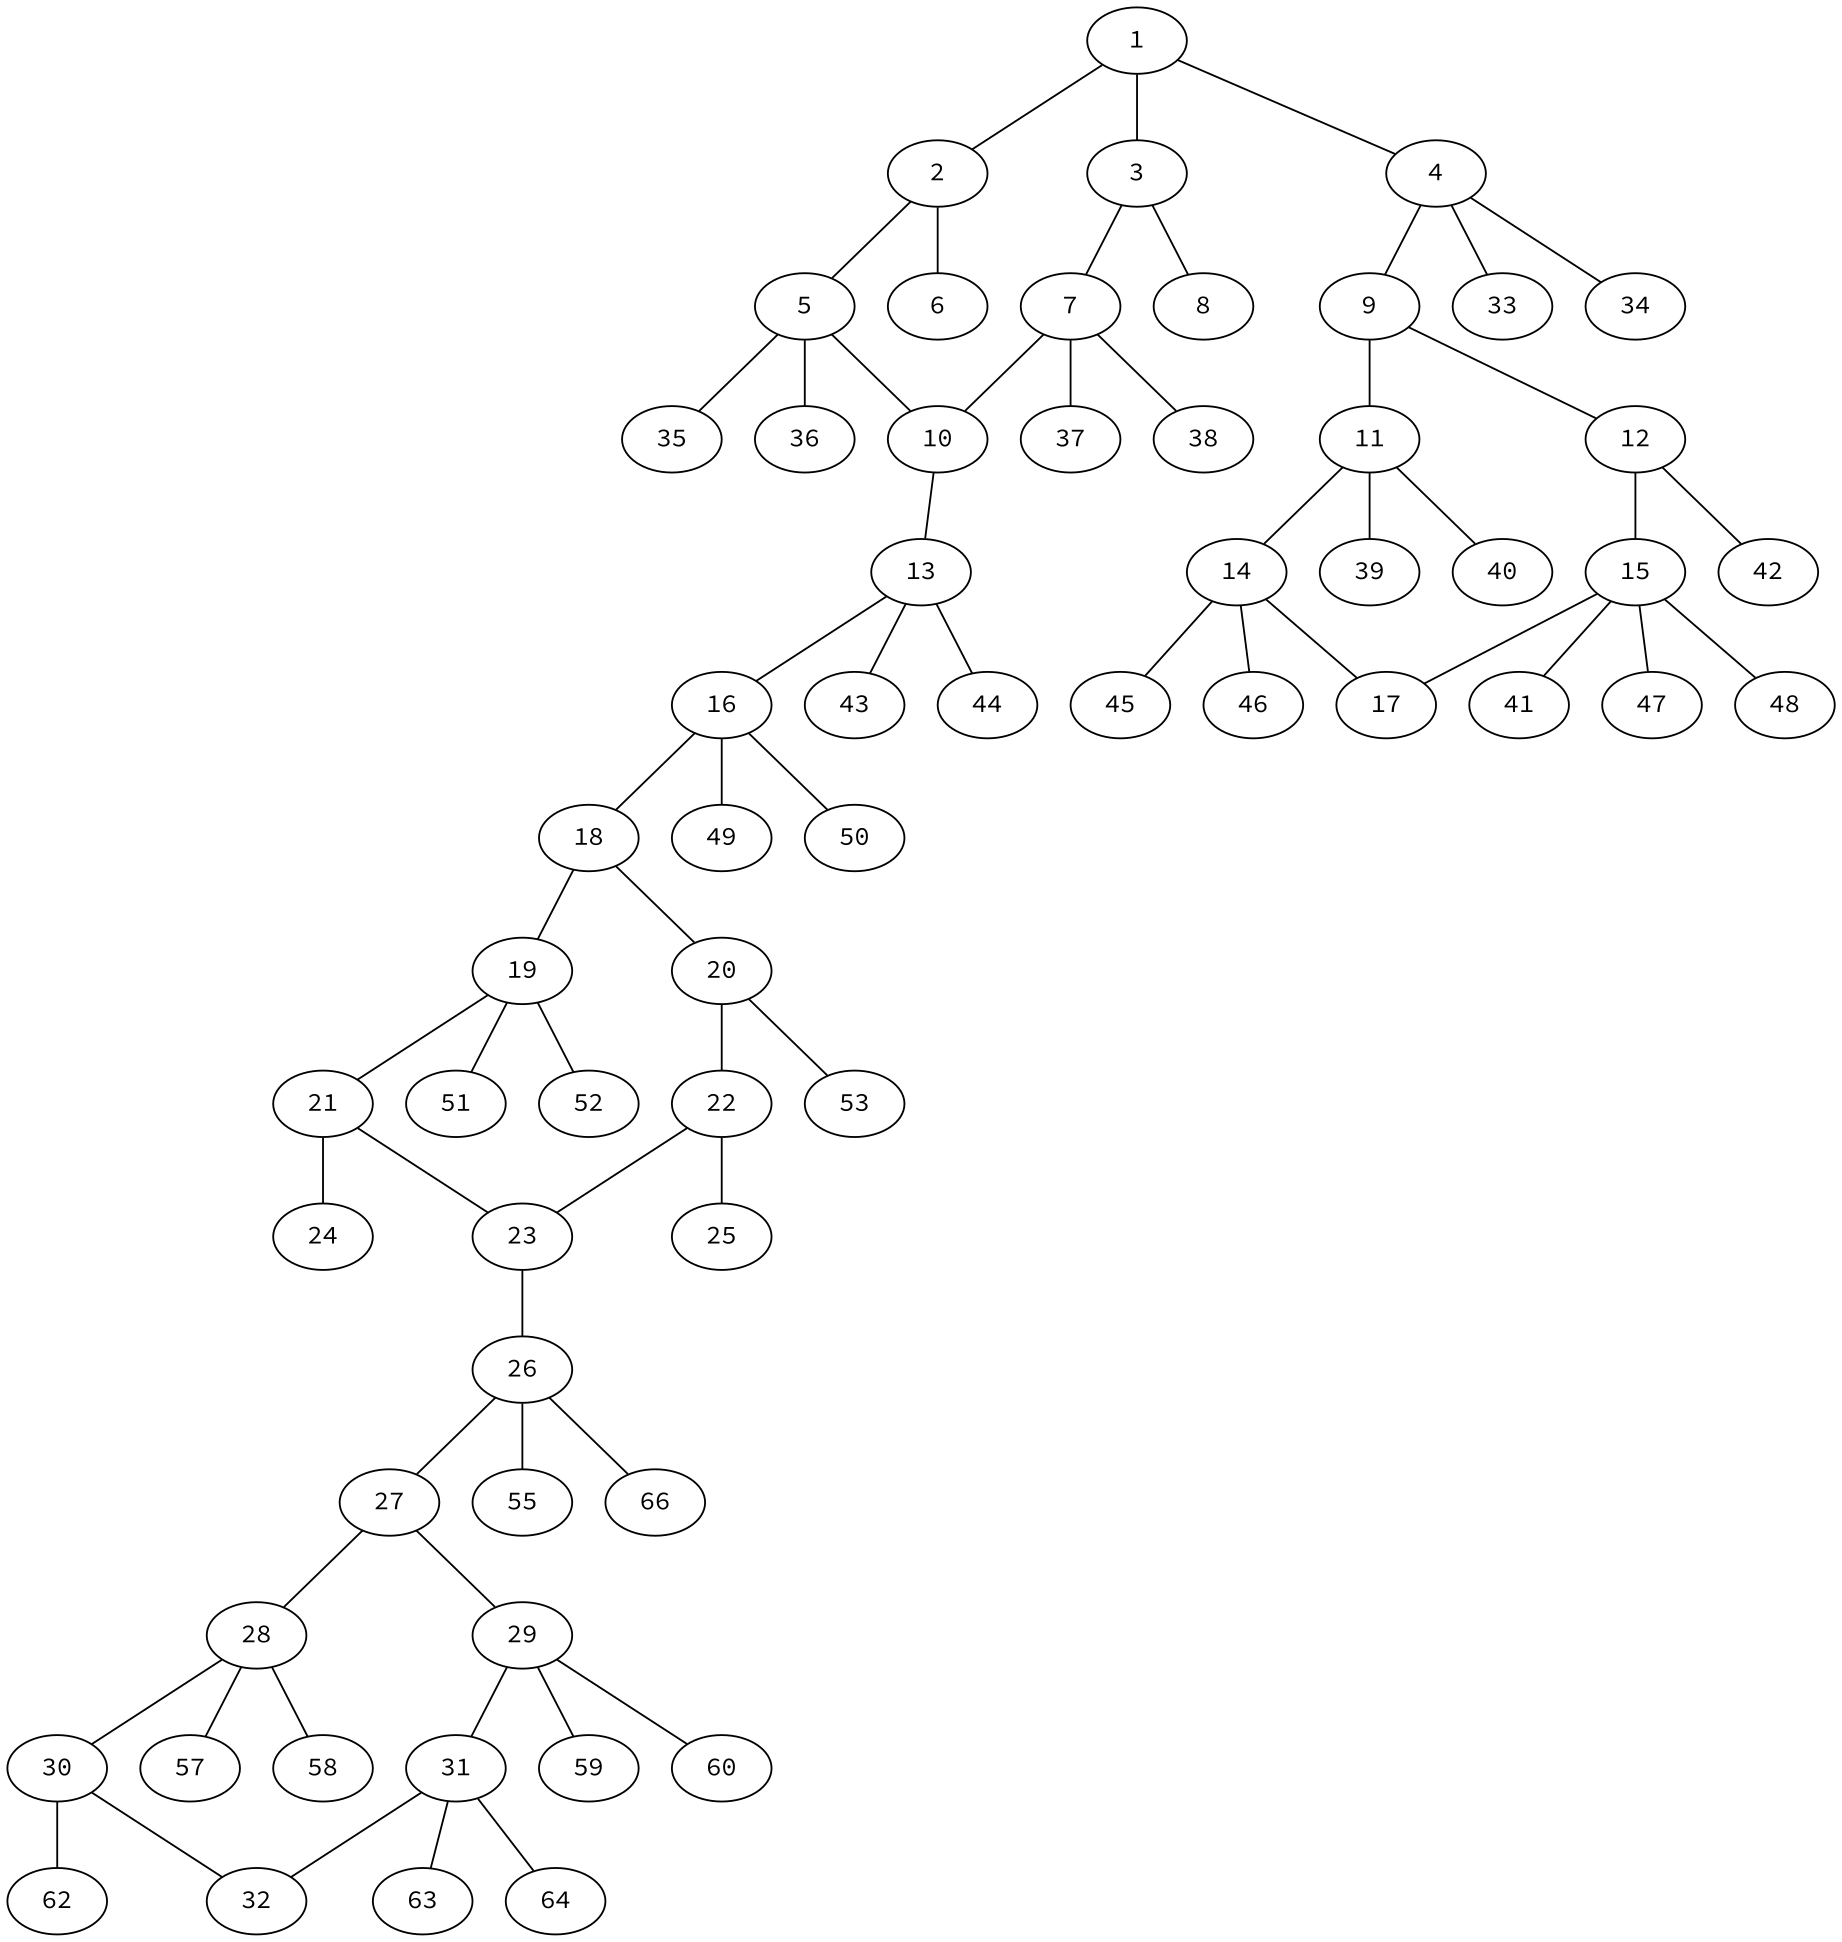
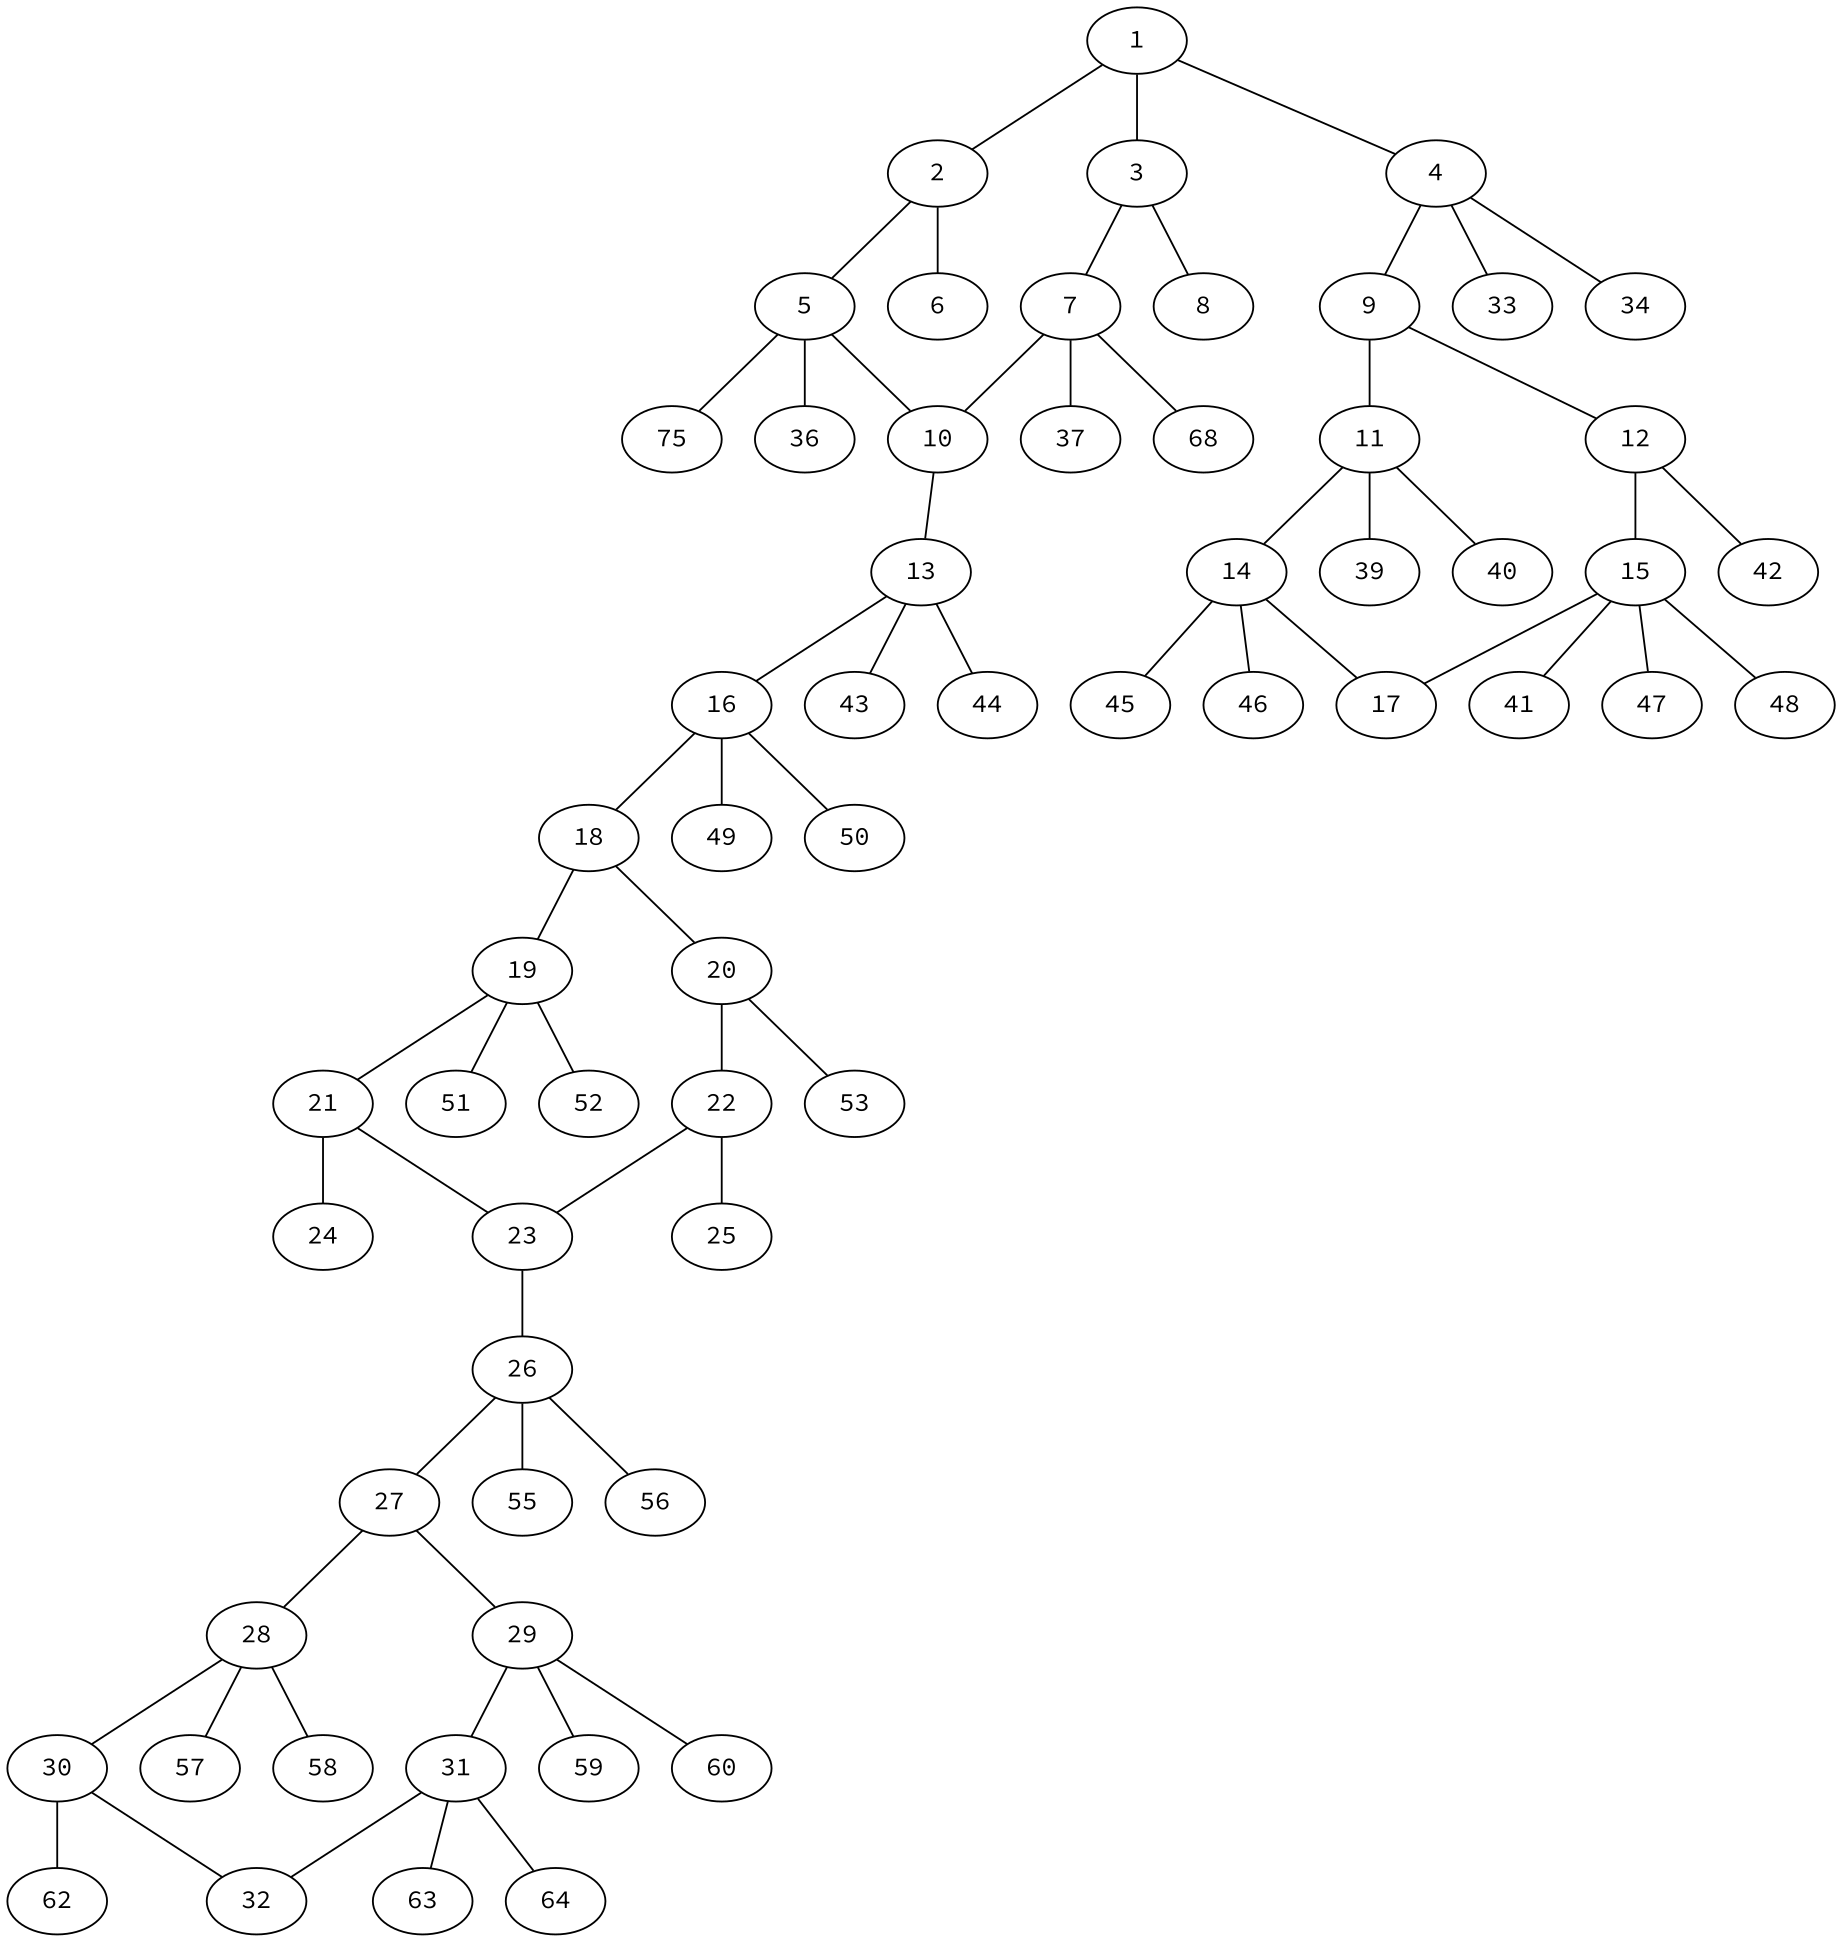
(672, 439) -> (672, 439)
(1203, 439) -> (1203, 439)
(655, 1503) -> (655, 1503)
